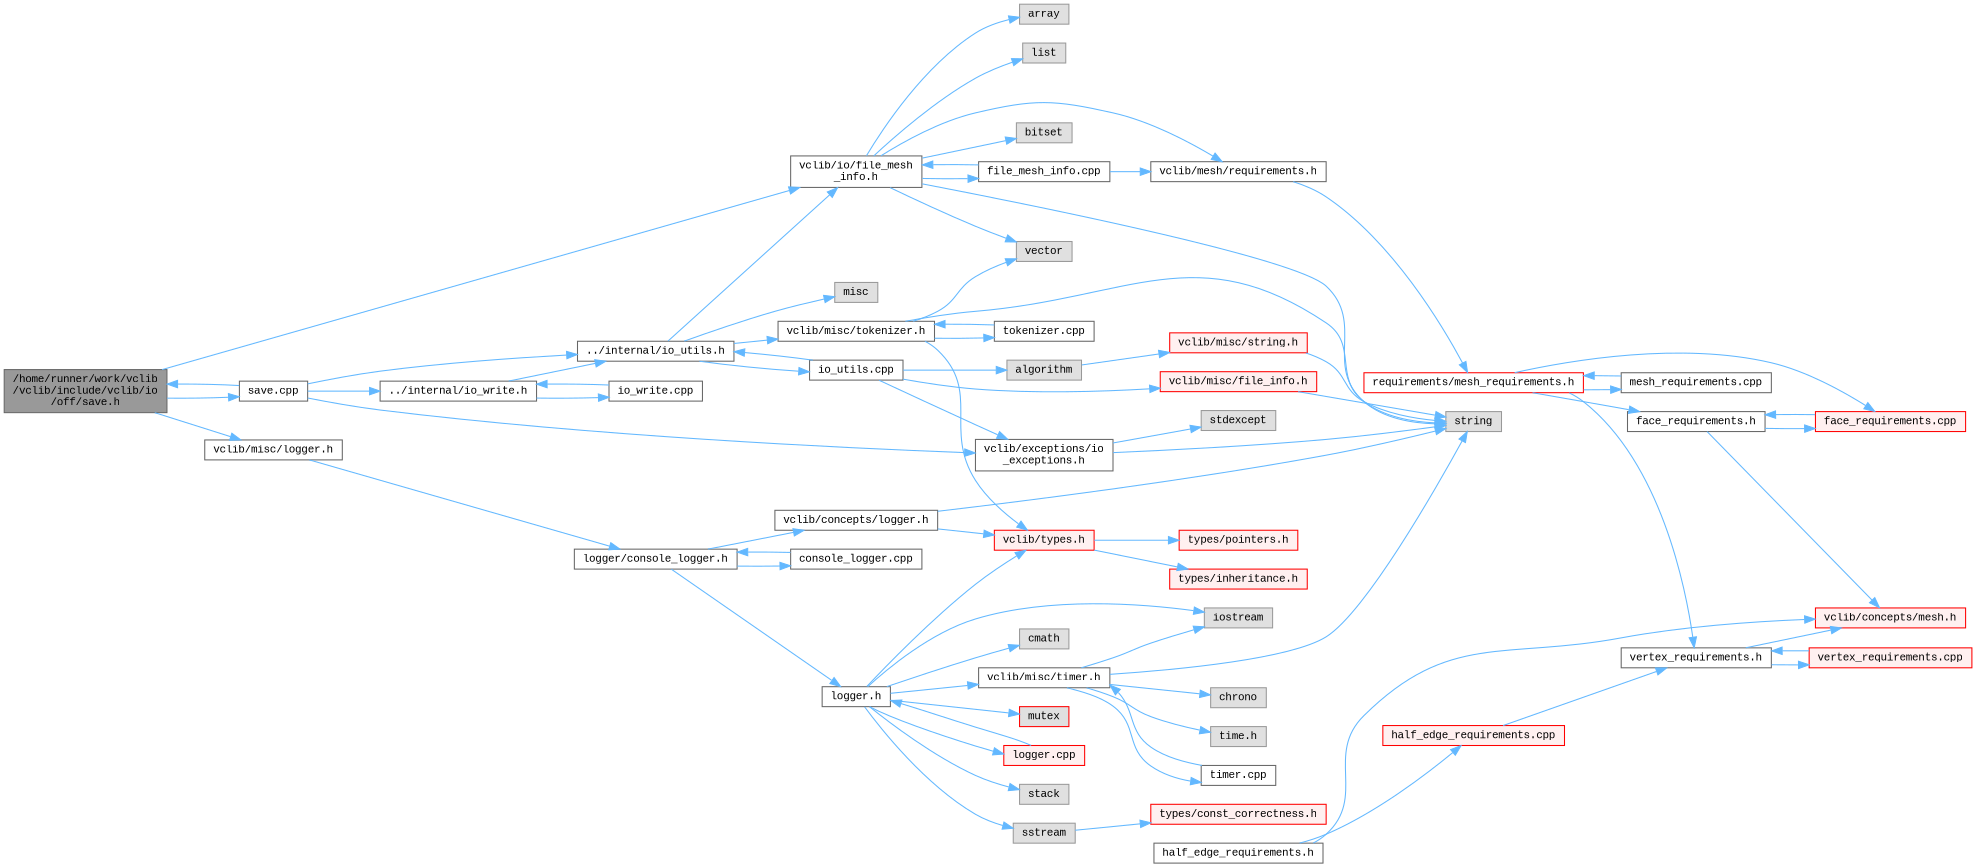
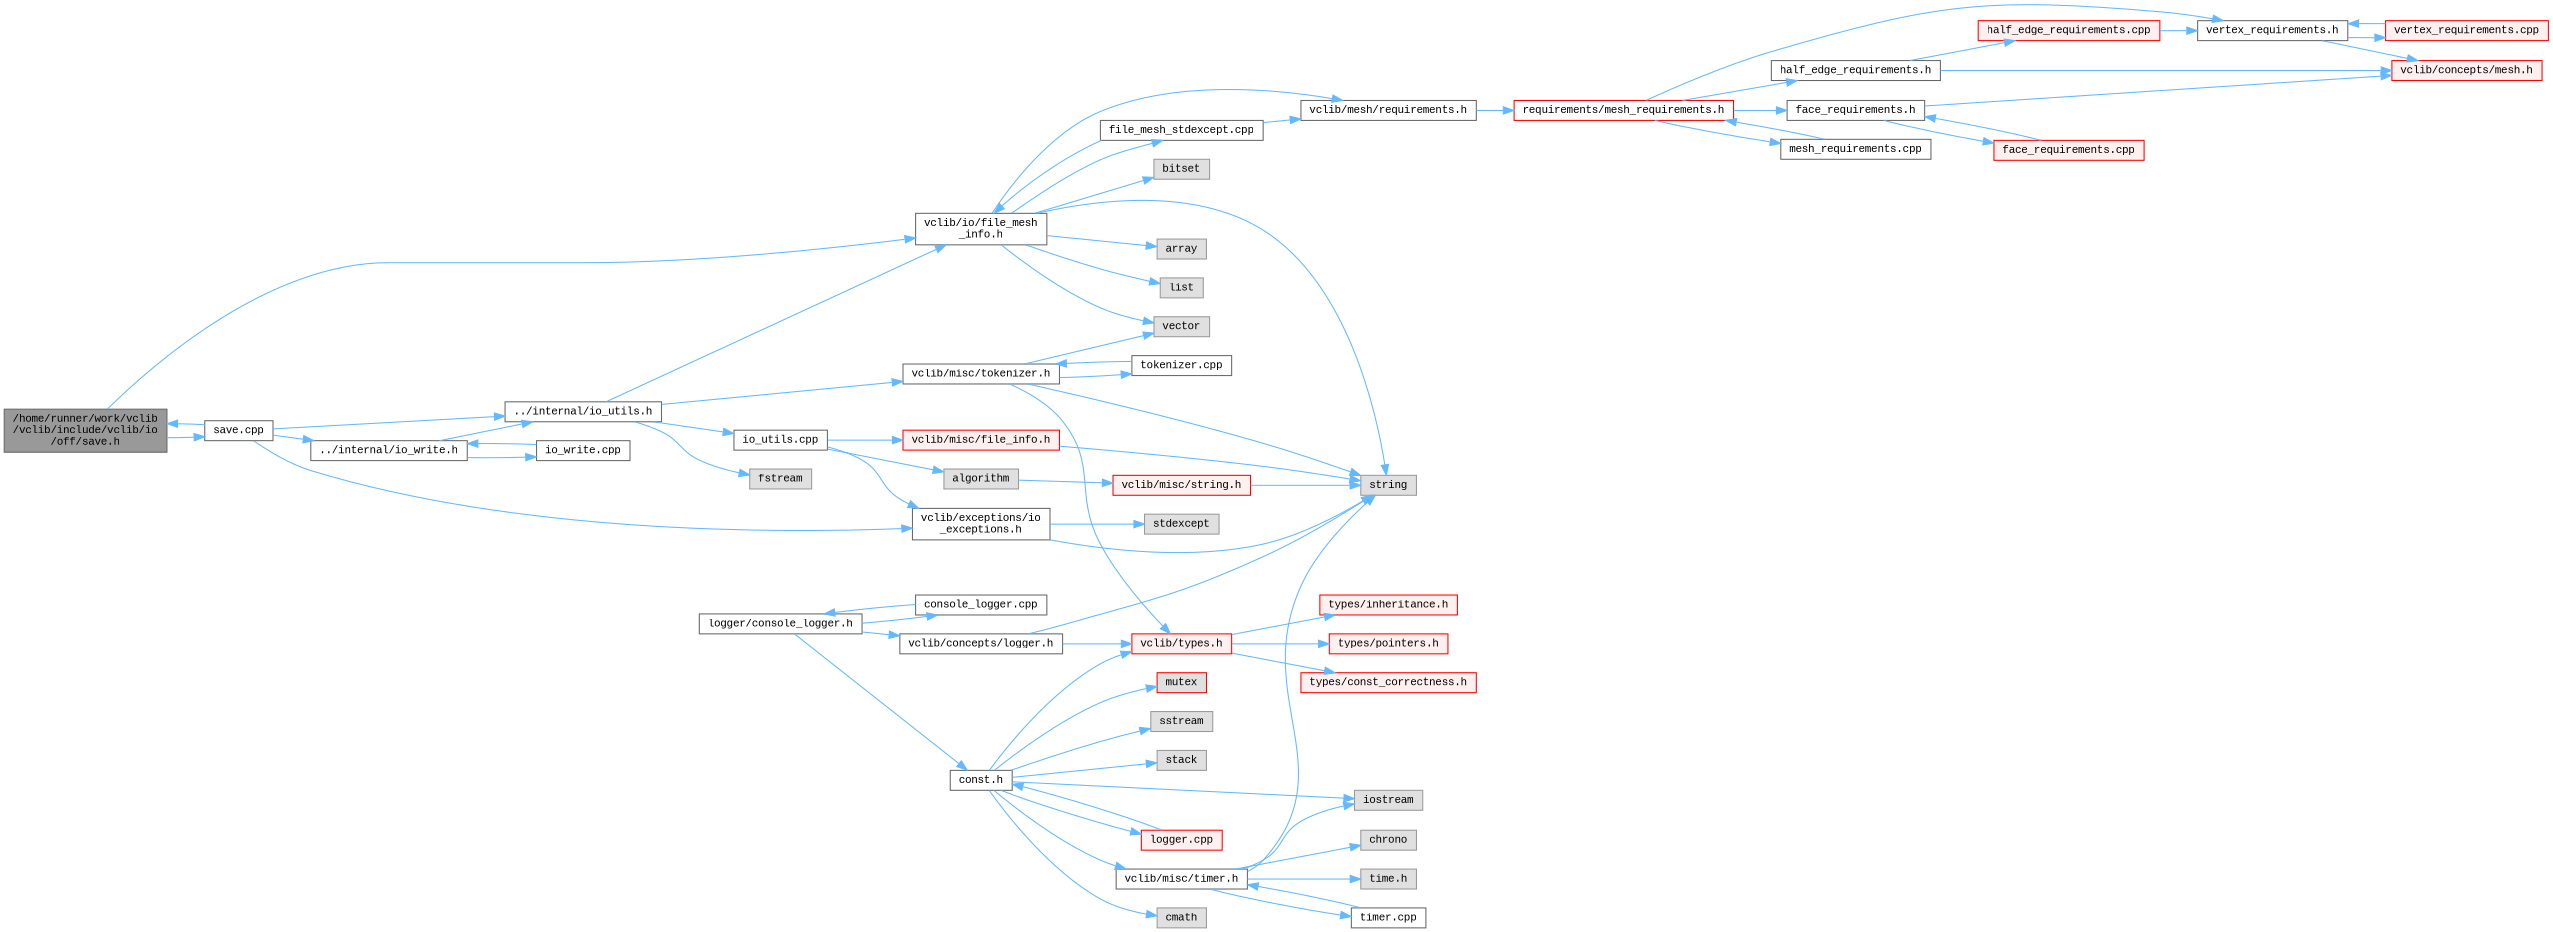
(1044, 172) -> (1182, 130)
(856, 292) -> (781, 479)
(1695, 354) -> (1735, 91)
(779, 356) -> none
(274, 450) -> none
(856, 697) -> (981, 780)
(1108, 827) -> (1278, 662)
